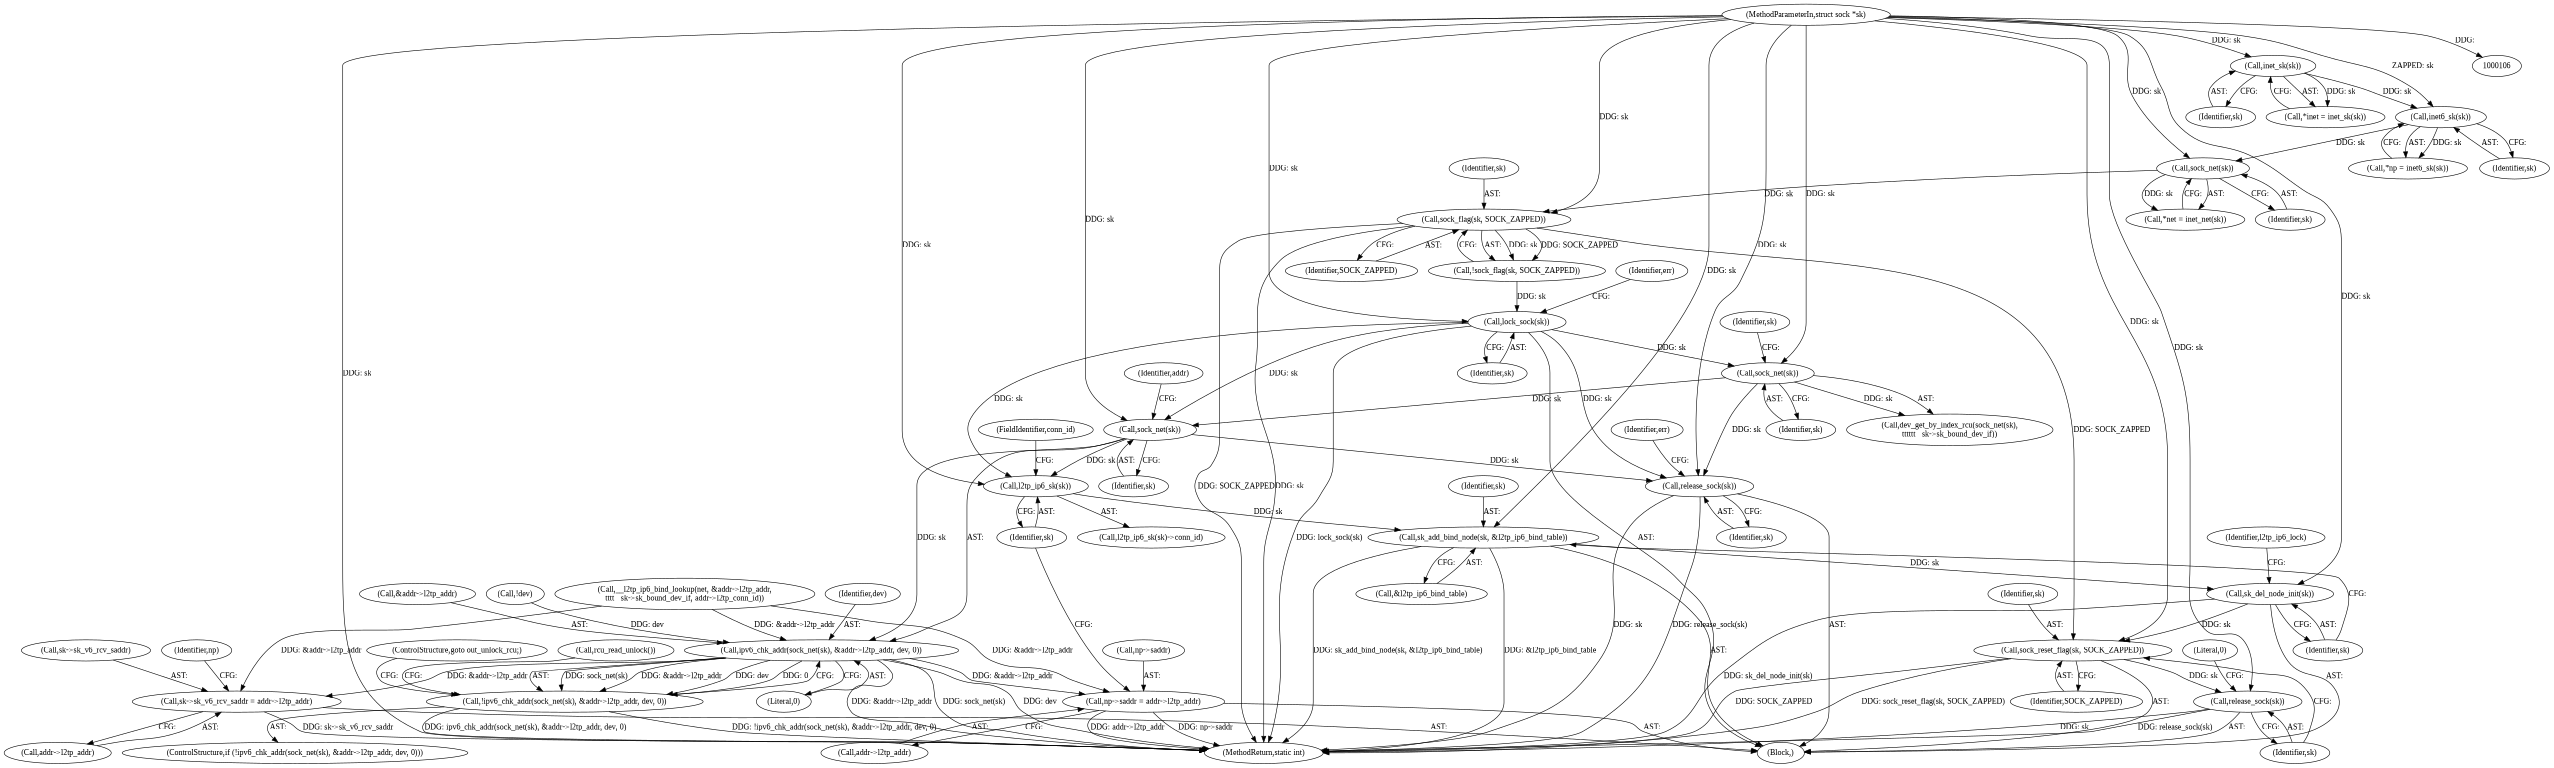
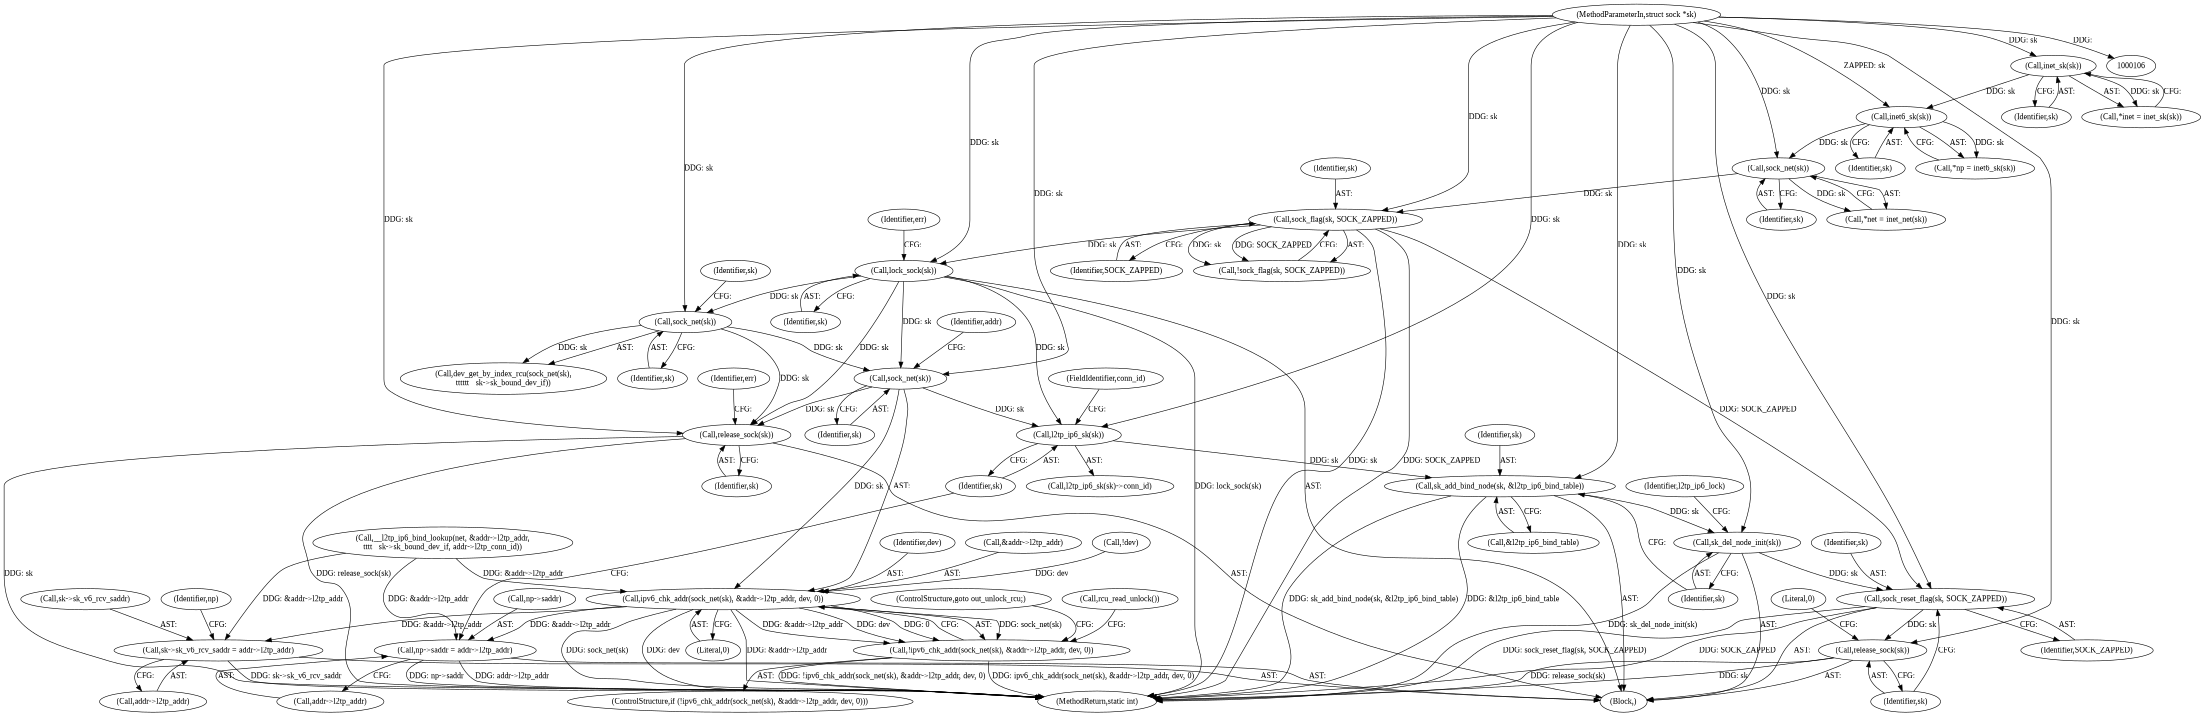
(343, 113) -> none
(1517, 294) -> (1103, 239)
